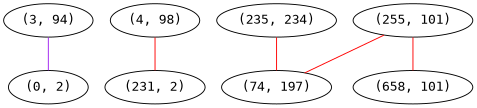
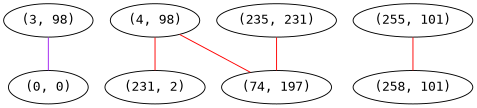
(48, 20) -> (48, 20)
(277, 20) -> (277, 20)
(344, 54) -> (215, 53)
(48, 87) -> (48, 87)
(413, 87) -> (413, 87)
